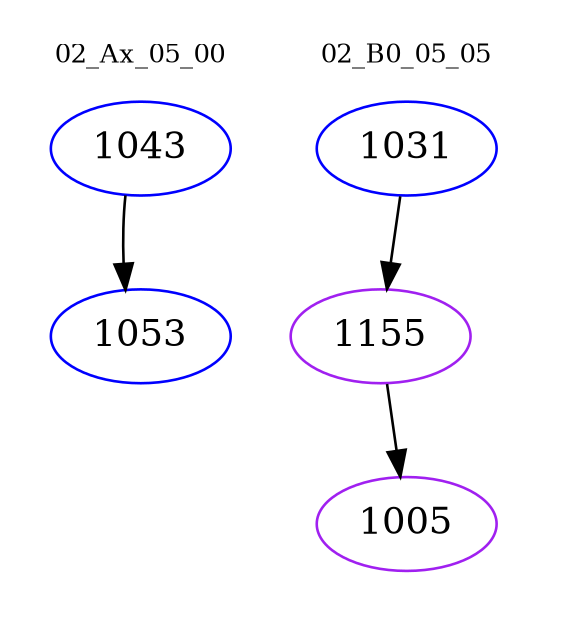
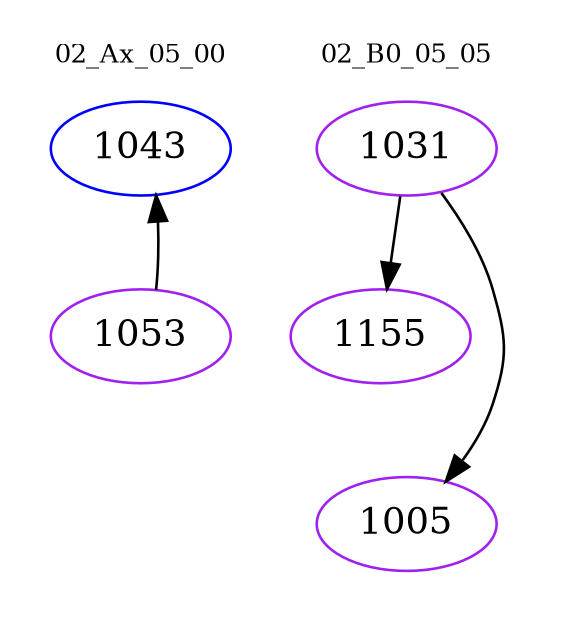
(407, 149) -> (407, 149)
(123, 229) -> (158, 256)
(141, 336) -> (141, 336)
(392, 417) -> (501, 324)
